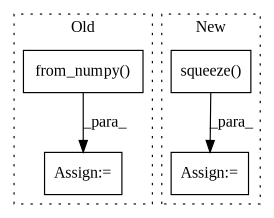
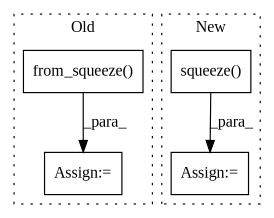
(83, 72) -> (83, 72)
